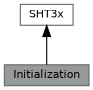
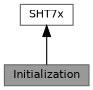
(47, 15) -> (47, 15)
